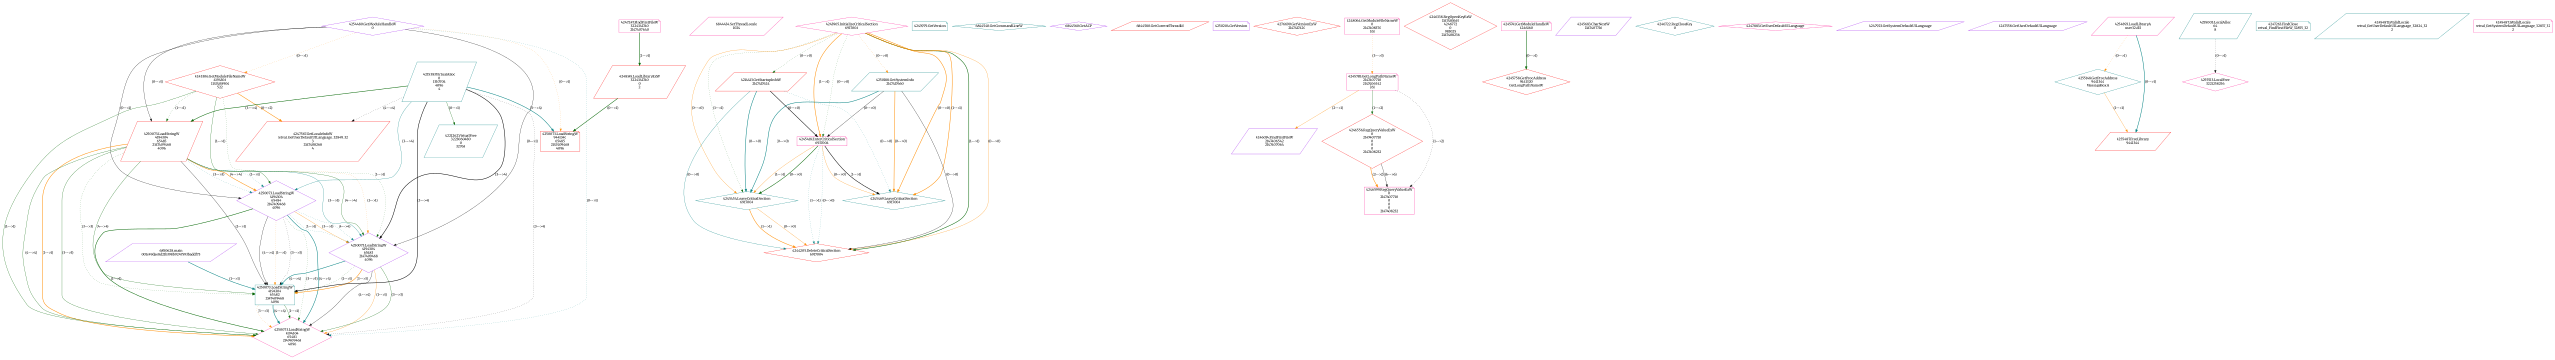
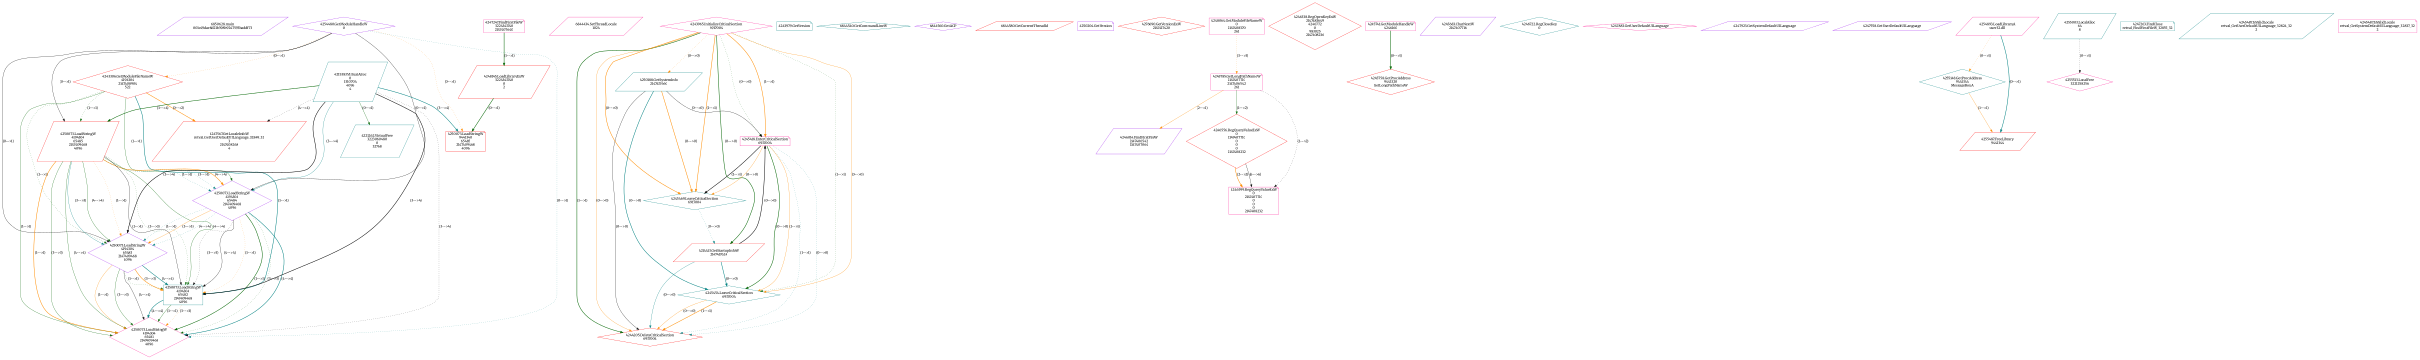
(805, 51) -> (723, 152)
(855, 120) -> (706, 225)
(220, 277) -> (266, 174)
